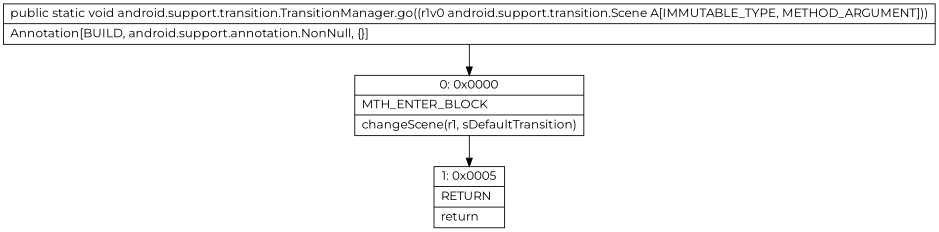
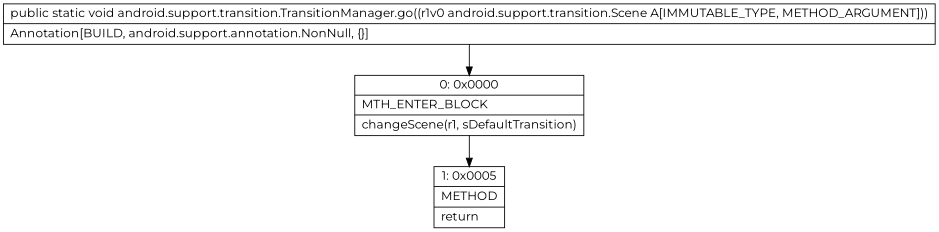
(466, 196) -> (469, 196)
